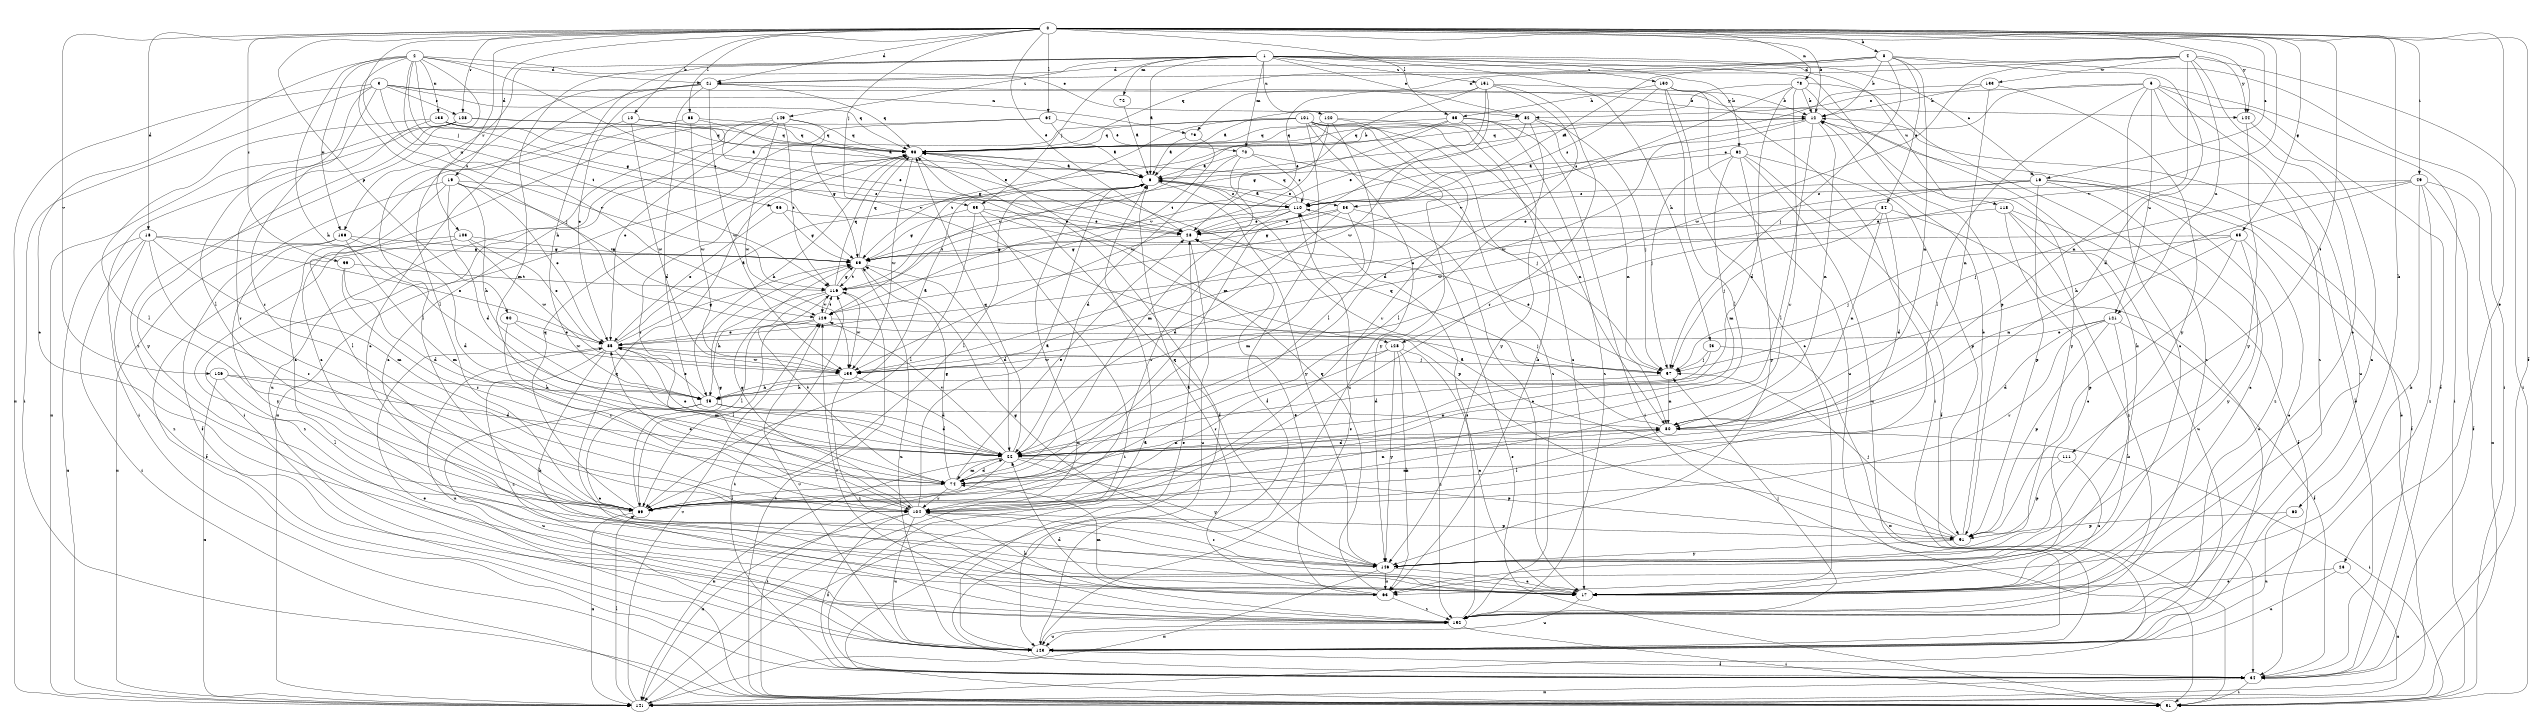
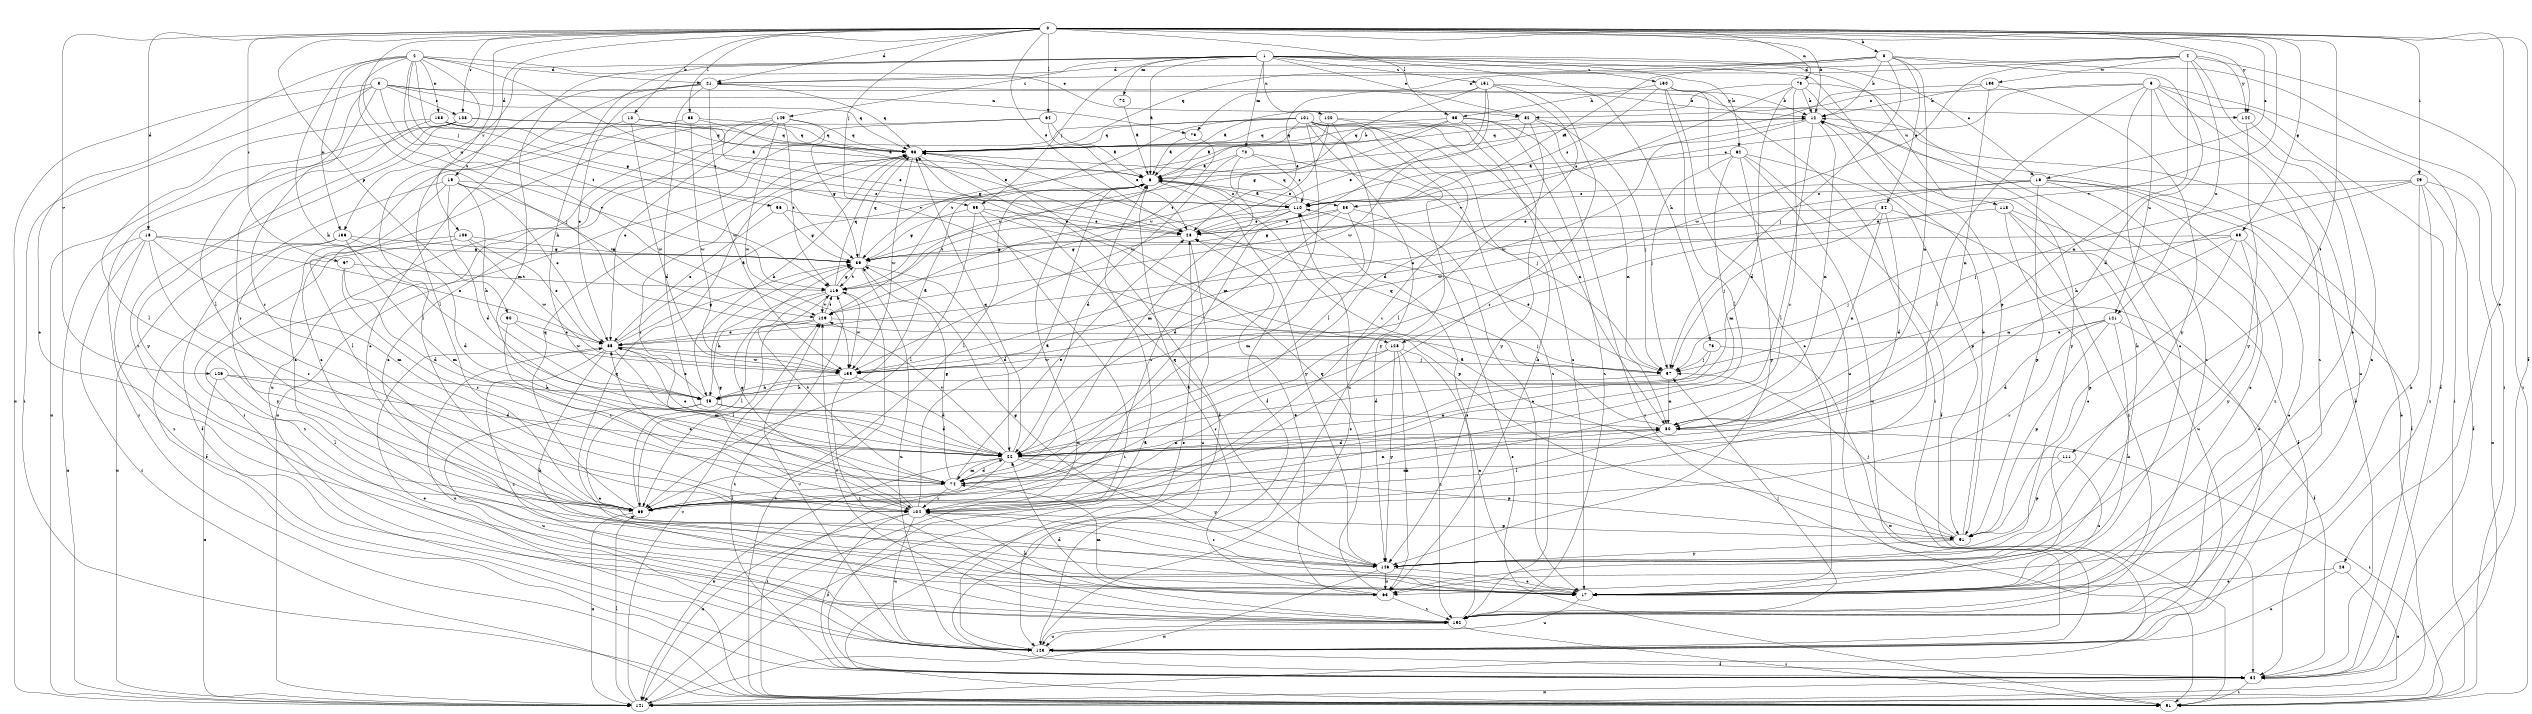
(1123, 143) -> (1120, 175)
(1042, 163) -> (1203, 149)
(346, 263) -> (346, 263)
(1712, 346) -> (1712, 346)
(2295, 512) -> none
